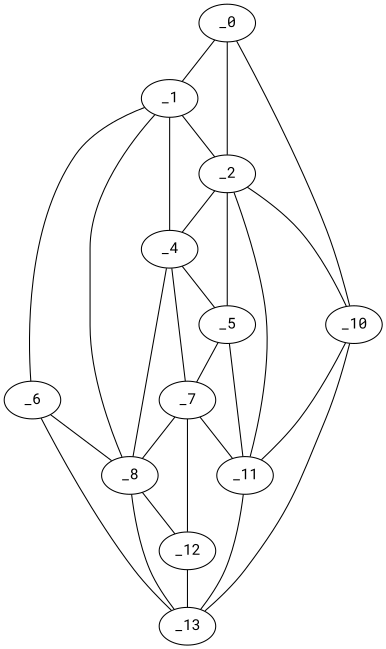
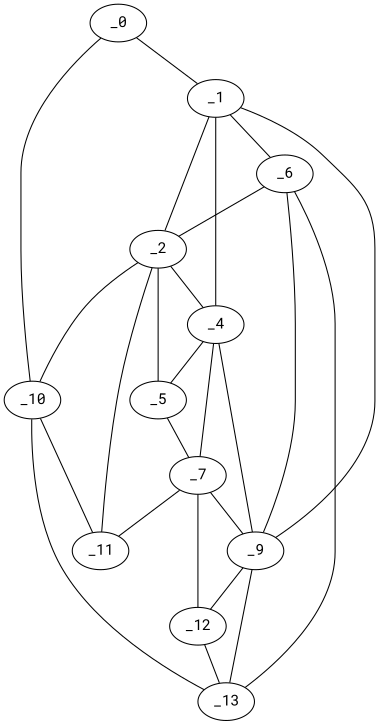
(227, 98) -> (224, 210)
(236, 400) -> none
(130, 475) -> (256, 551)
(231, 555) -> none
